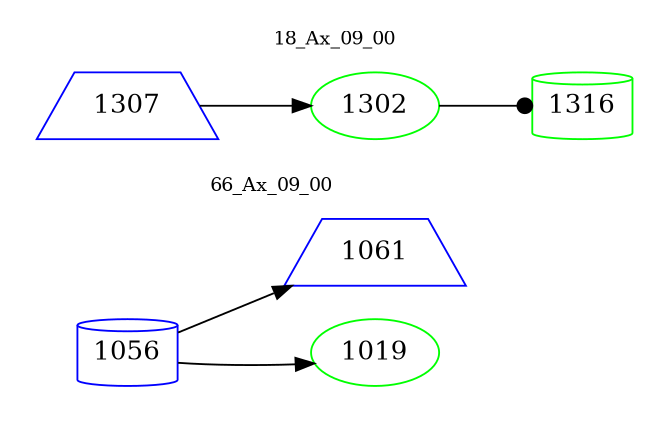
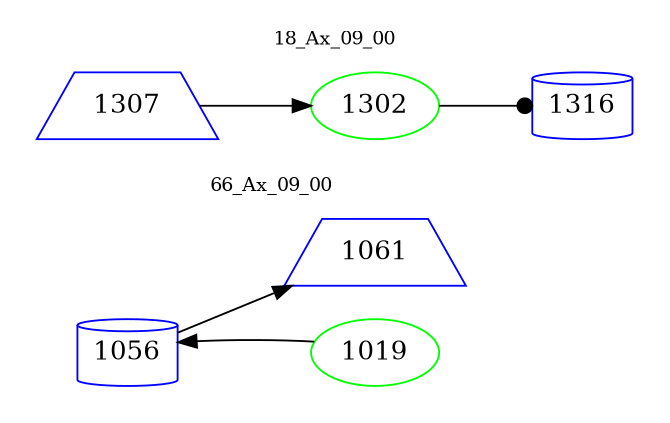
(582, 106) -> (582, 106)
(237, 365) -> (256, 340)
